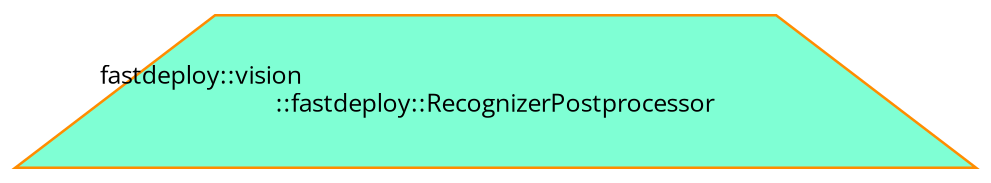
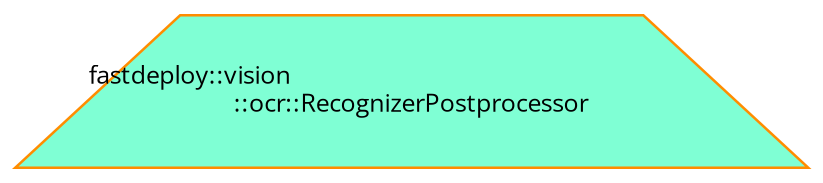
(496, 92) -> (412, 92)
